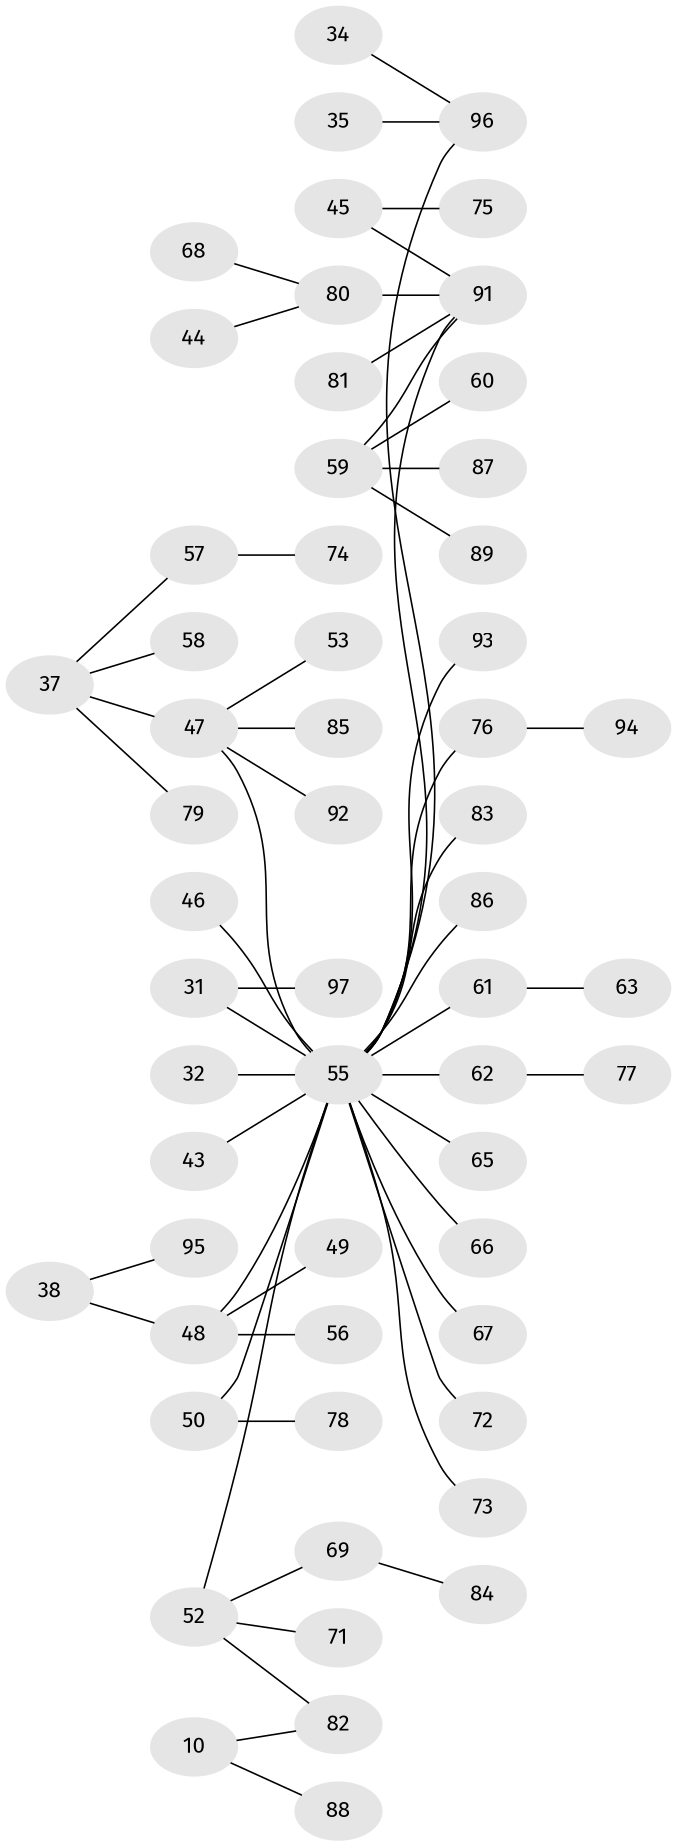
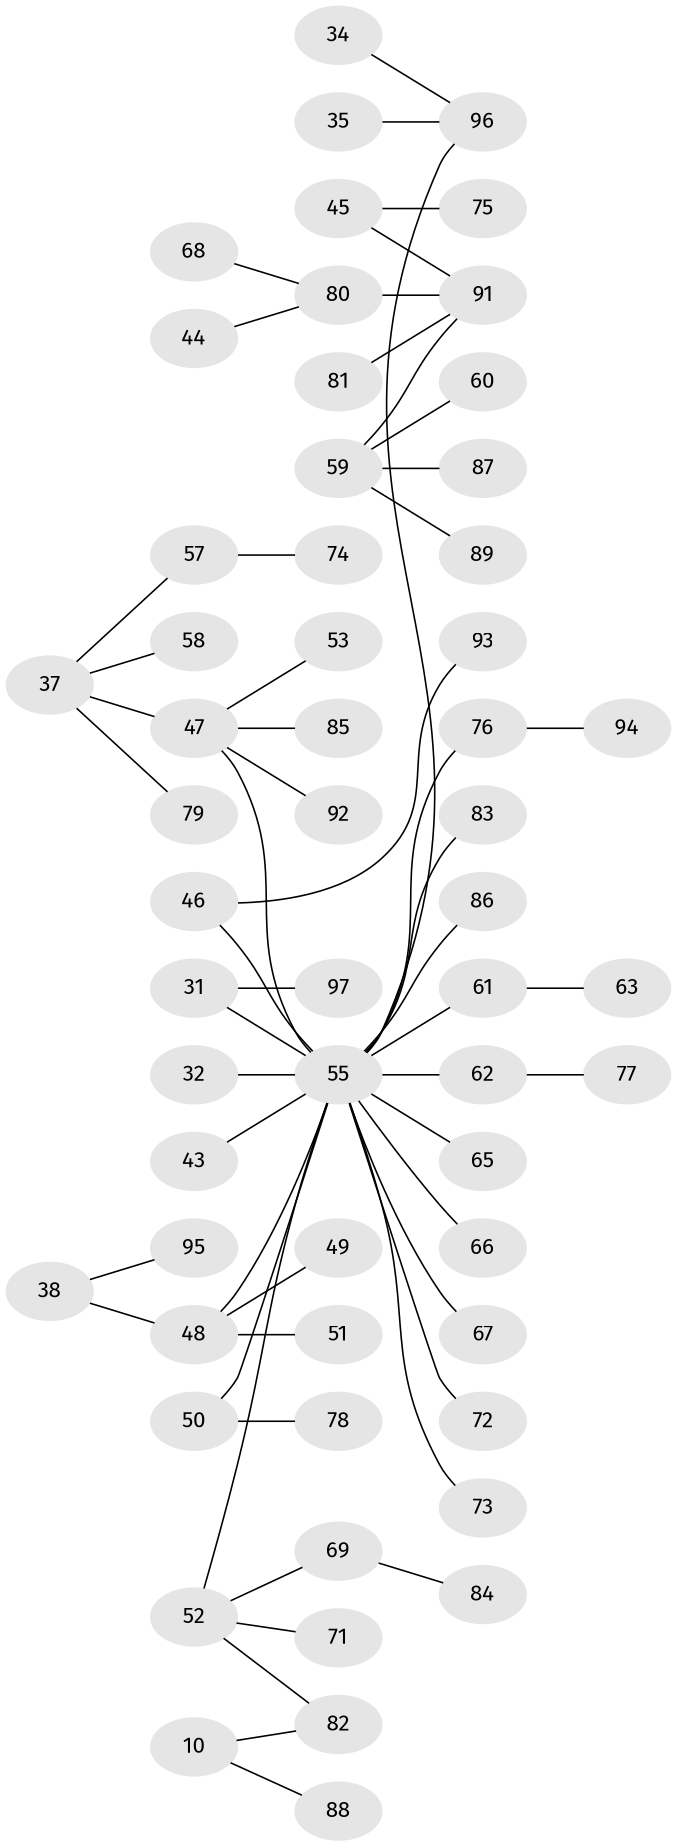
(411, 685) -> none
(409, 817) -> (401, 835)
(338, 1335) -> (338, 1335)
